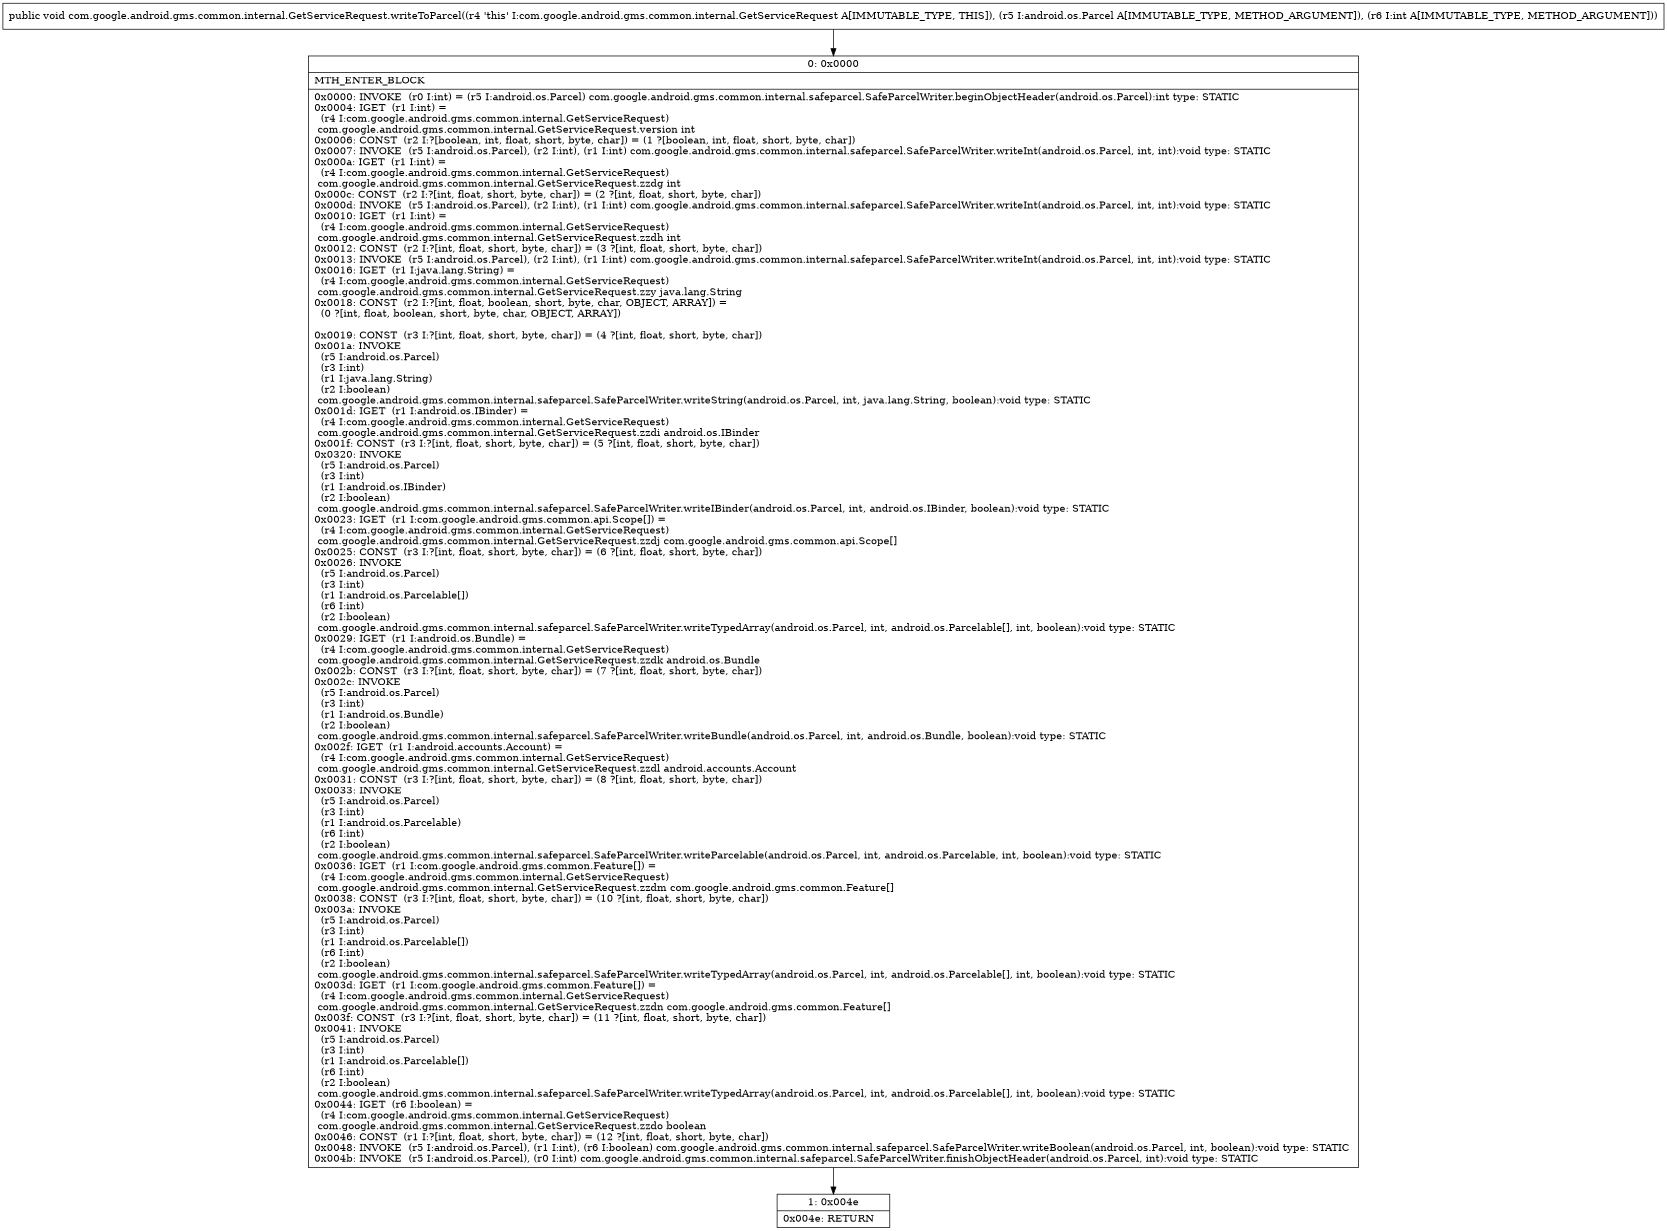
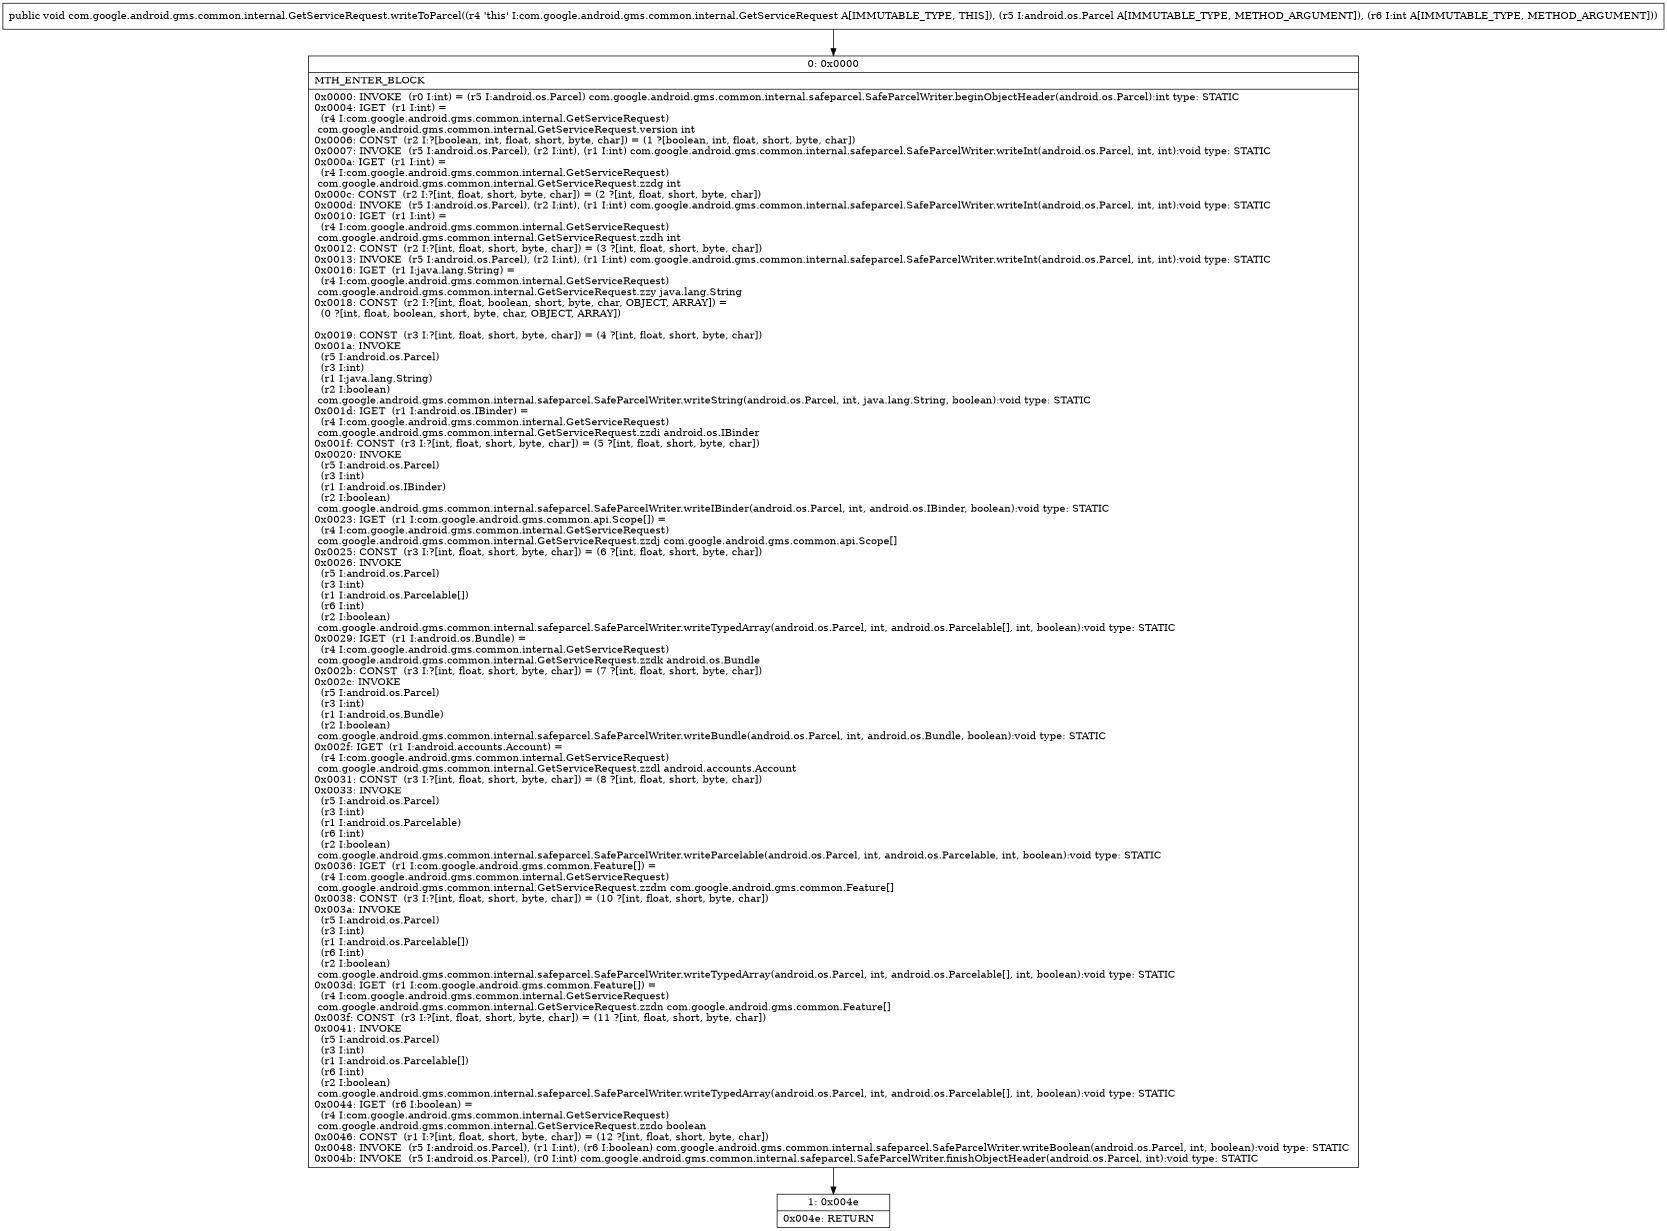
(361, 455) -> (361, 455)
